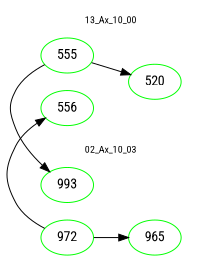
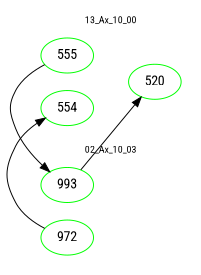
(106, 67) -> (116, 127)
(67, 108) -> (67, 108)
(155, 238) -> none
